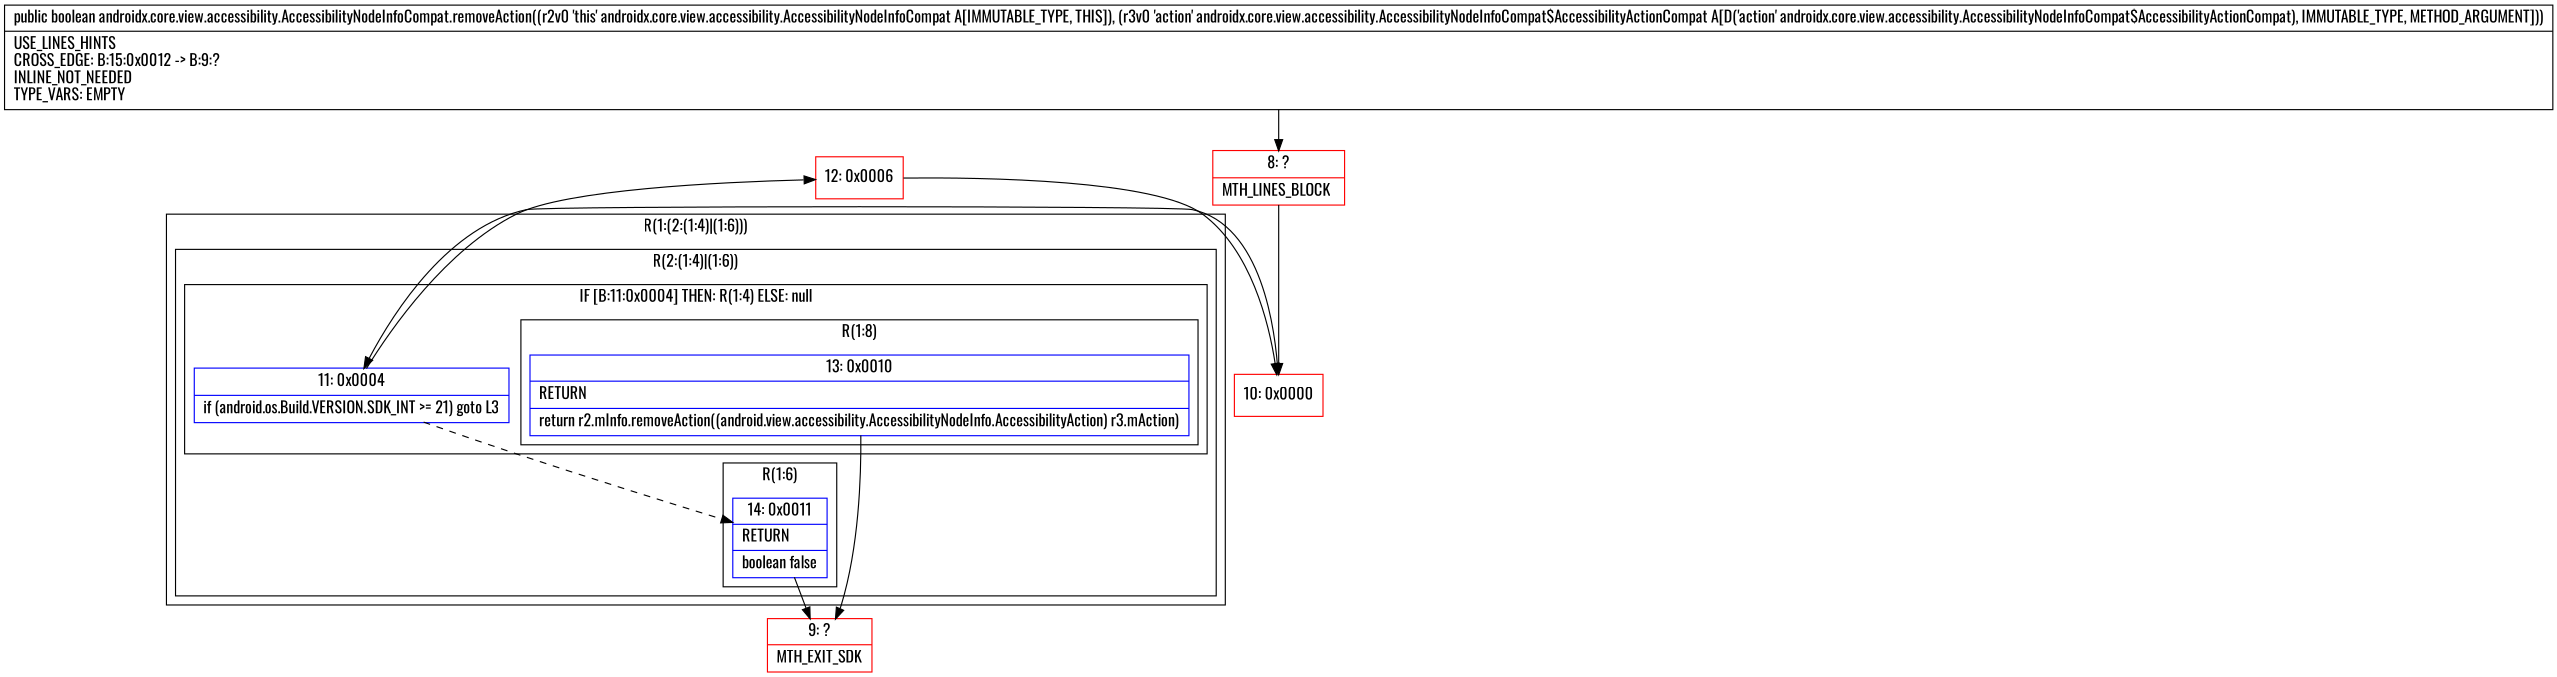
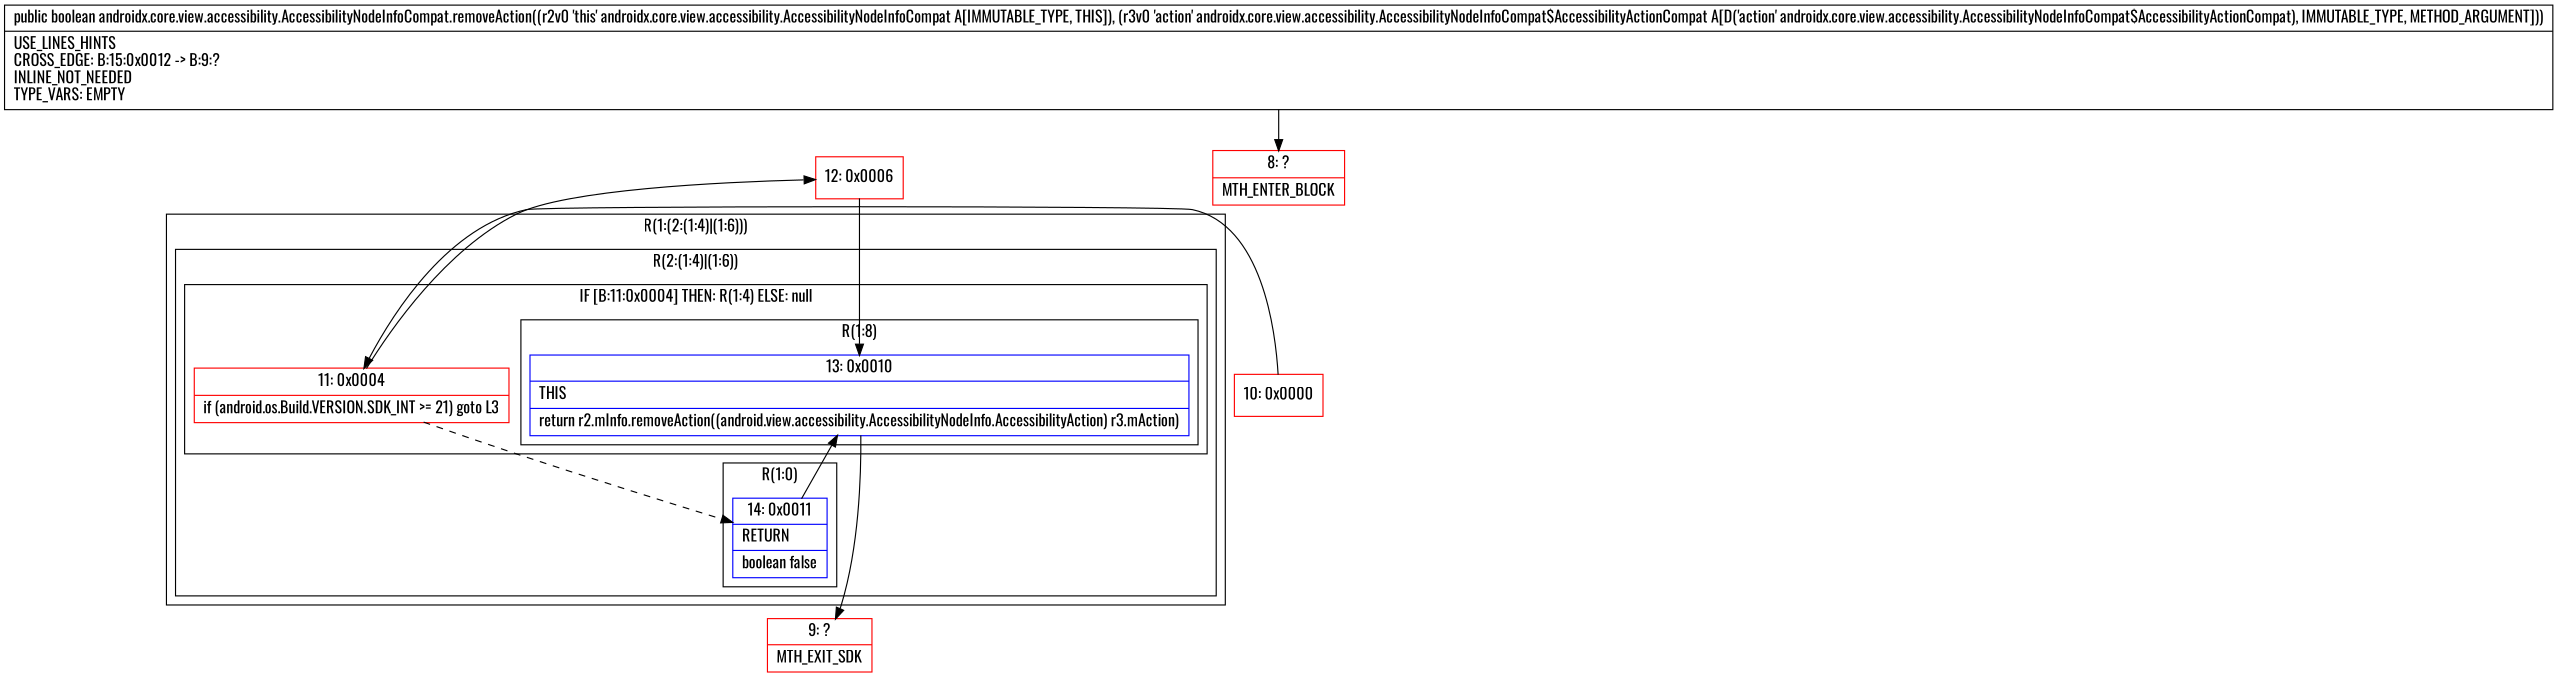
(1276, 191) -> (1279, 191)
(1140, 193) -> (859, 271)
(1279, 284) -> none
(564, 394) -> (553, 394)
(352, 395) -> (352, 395)
(780, 476) -> (780, 476)
(800, 593) -> (817, 472)
